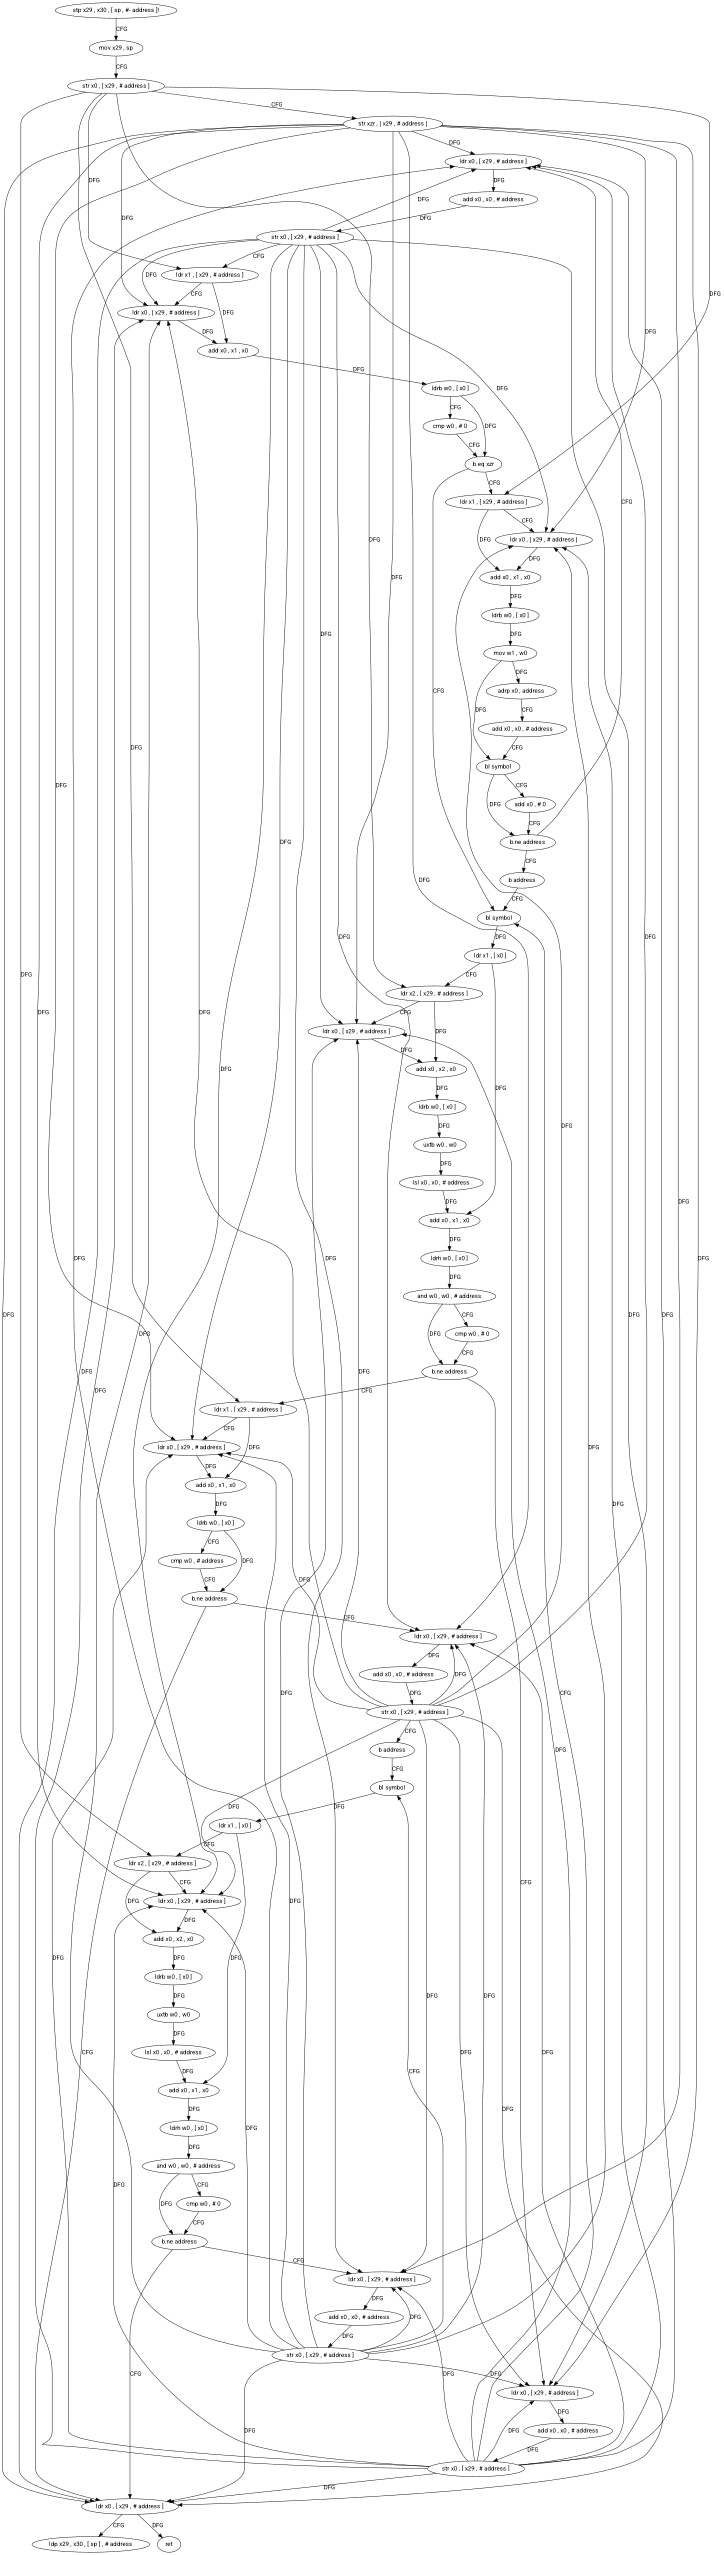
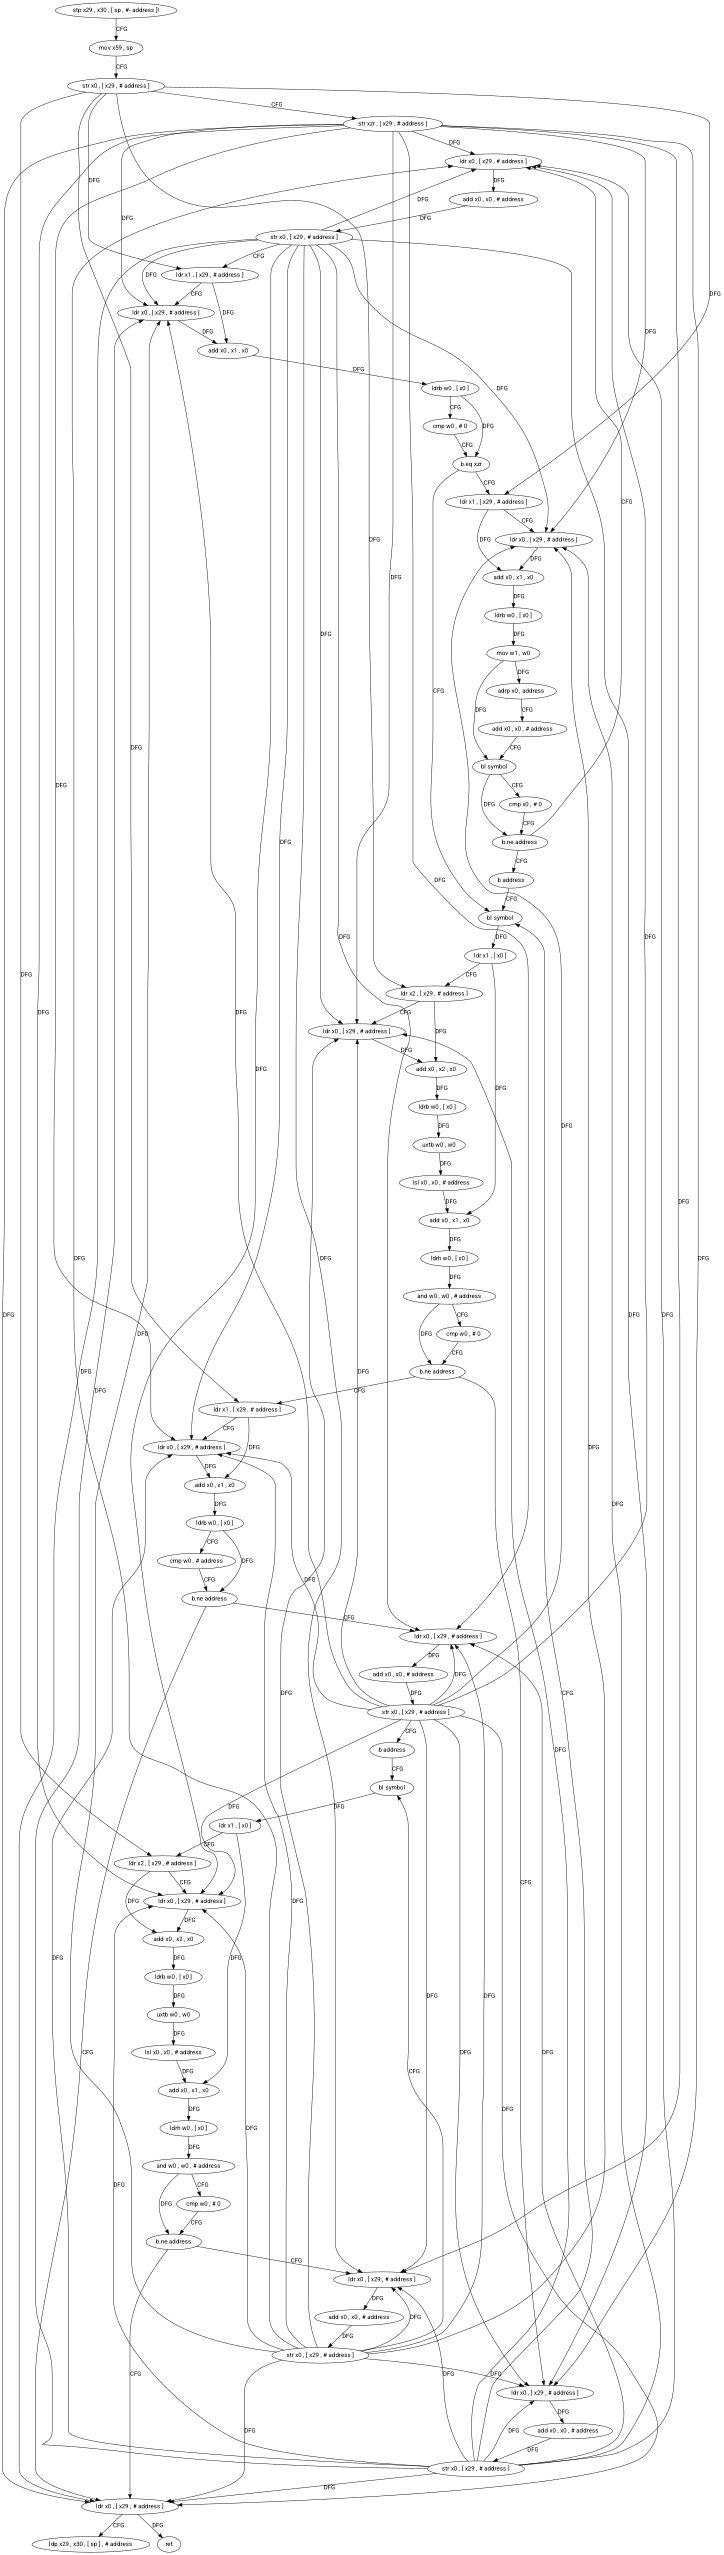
(116, 48) -> (116, 48)
(530, 805) -> (526, 805)
